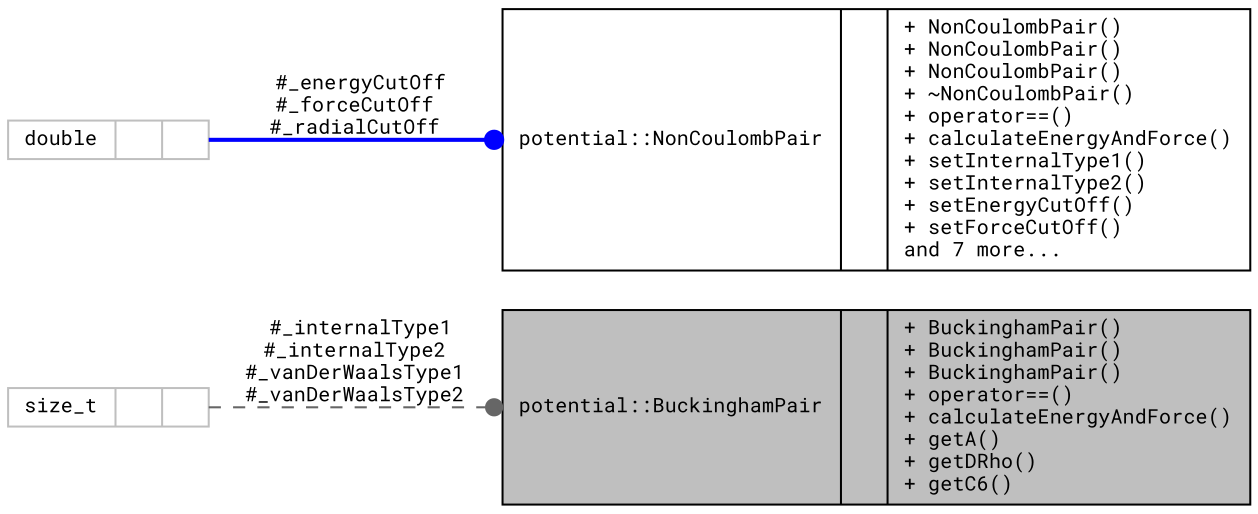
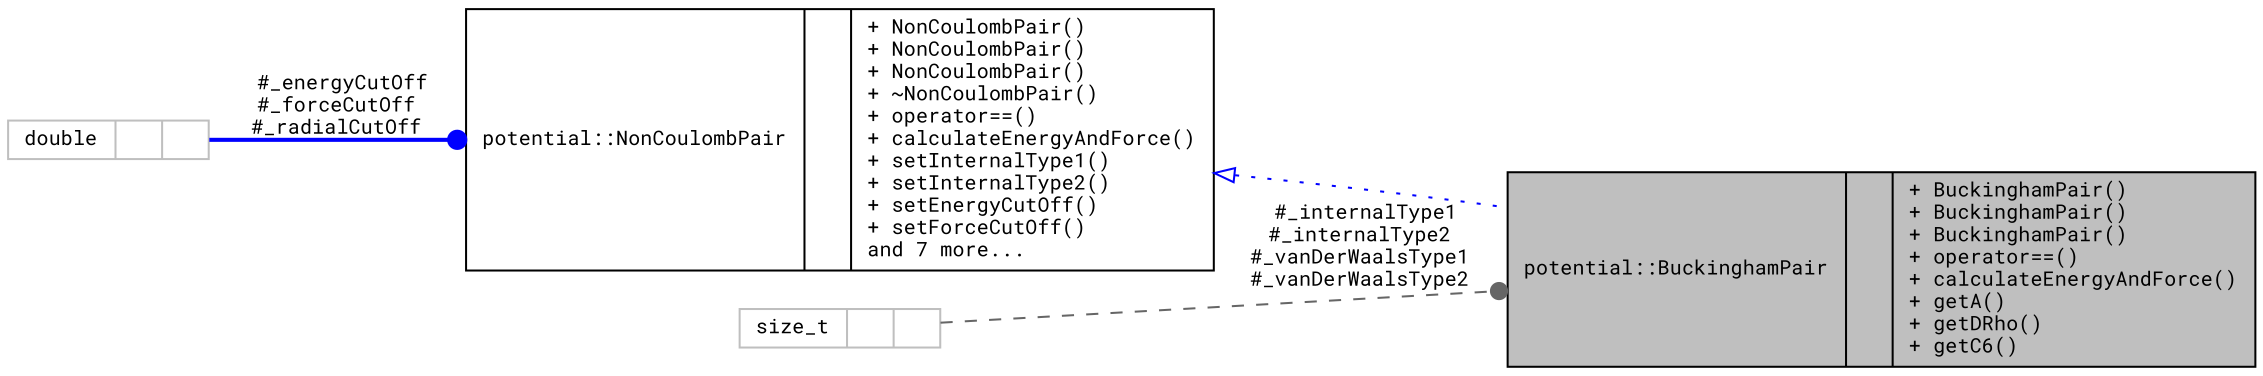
none -> (1371, 190)
